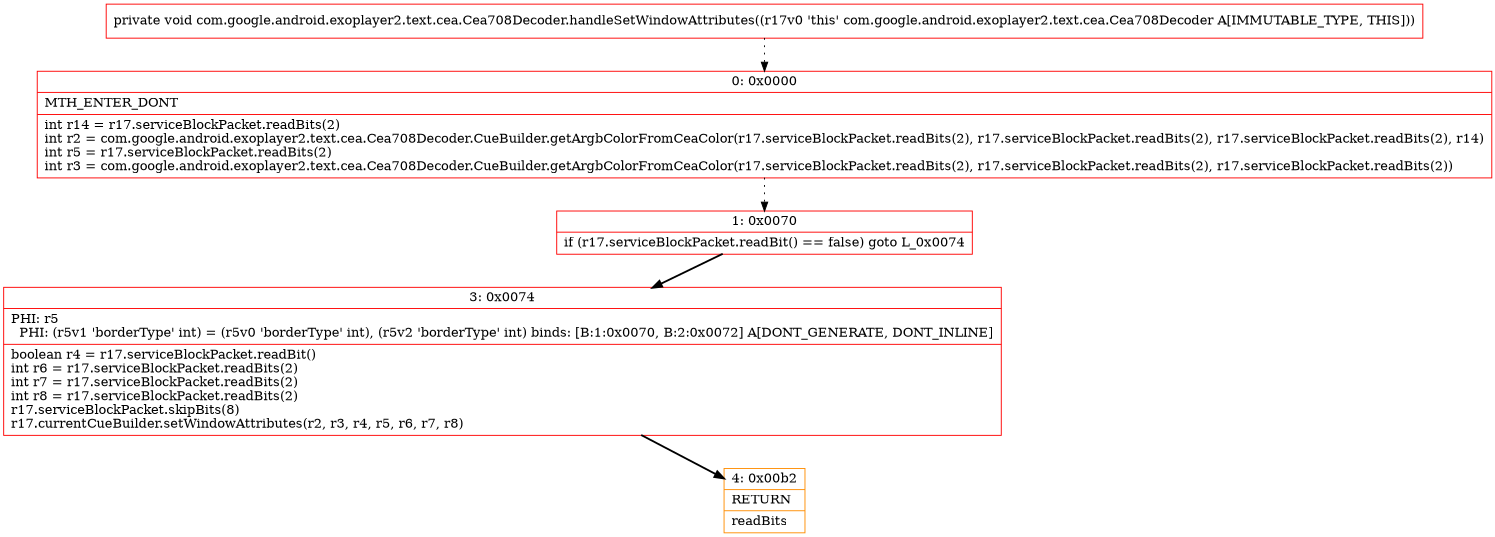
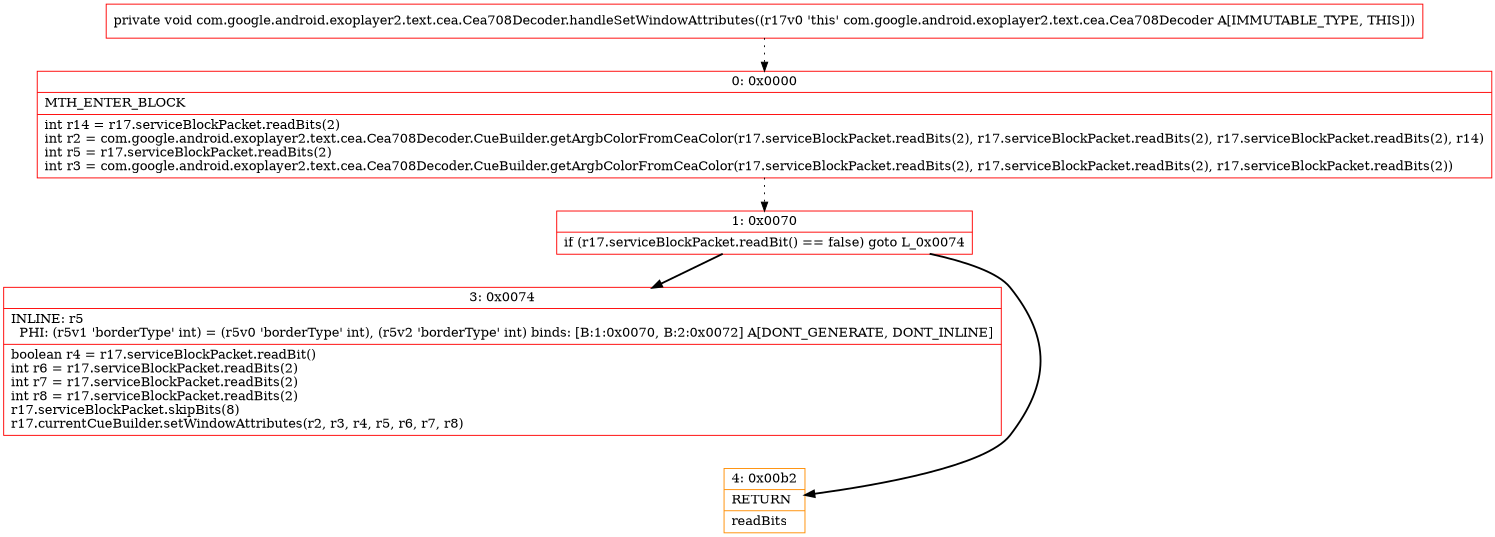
(111, 103) -> (115, 103)
(37, 319) -> (50, 319)
(678, 455) -> (1023, 417)
